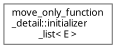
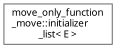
(58, 24) -> (58, 24)
